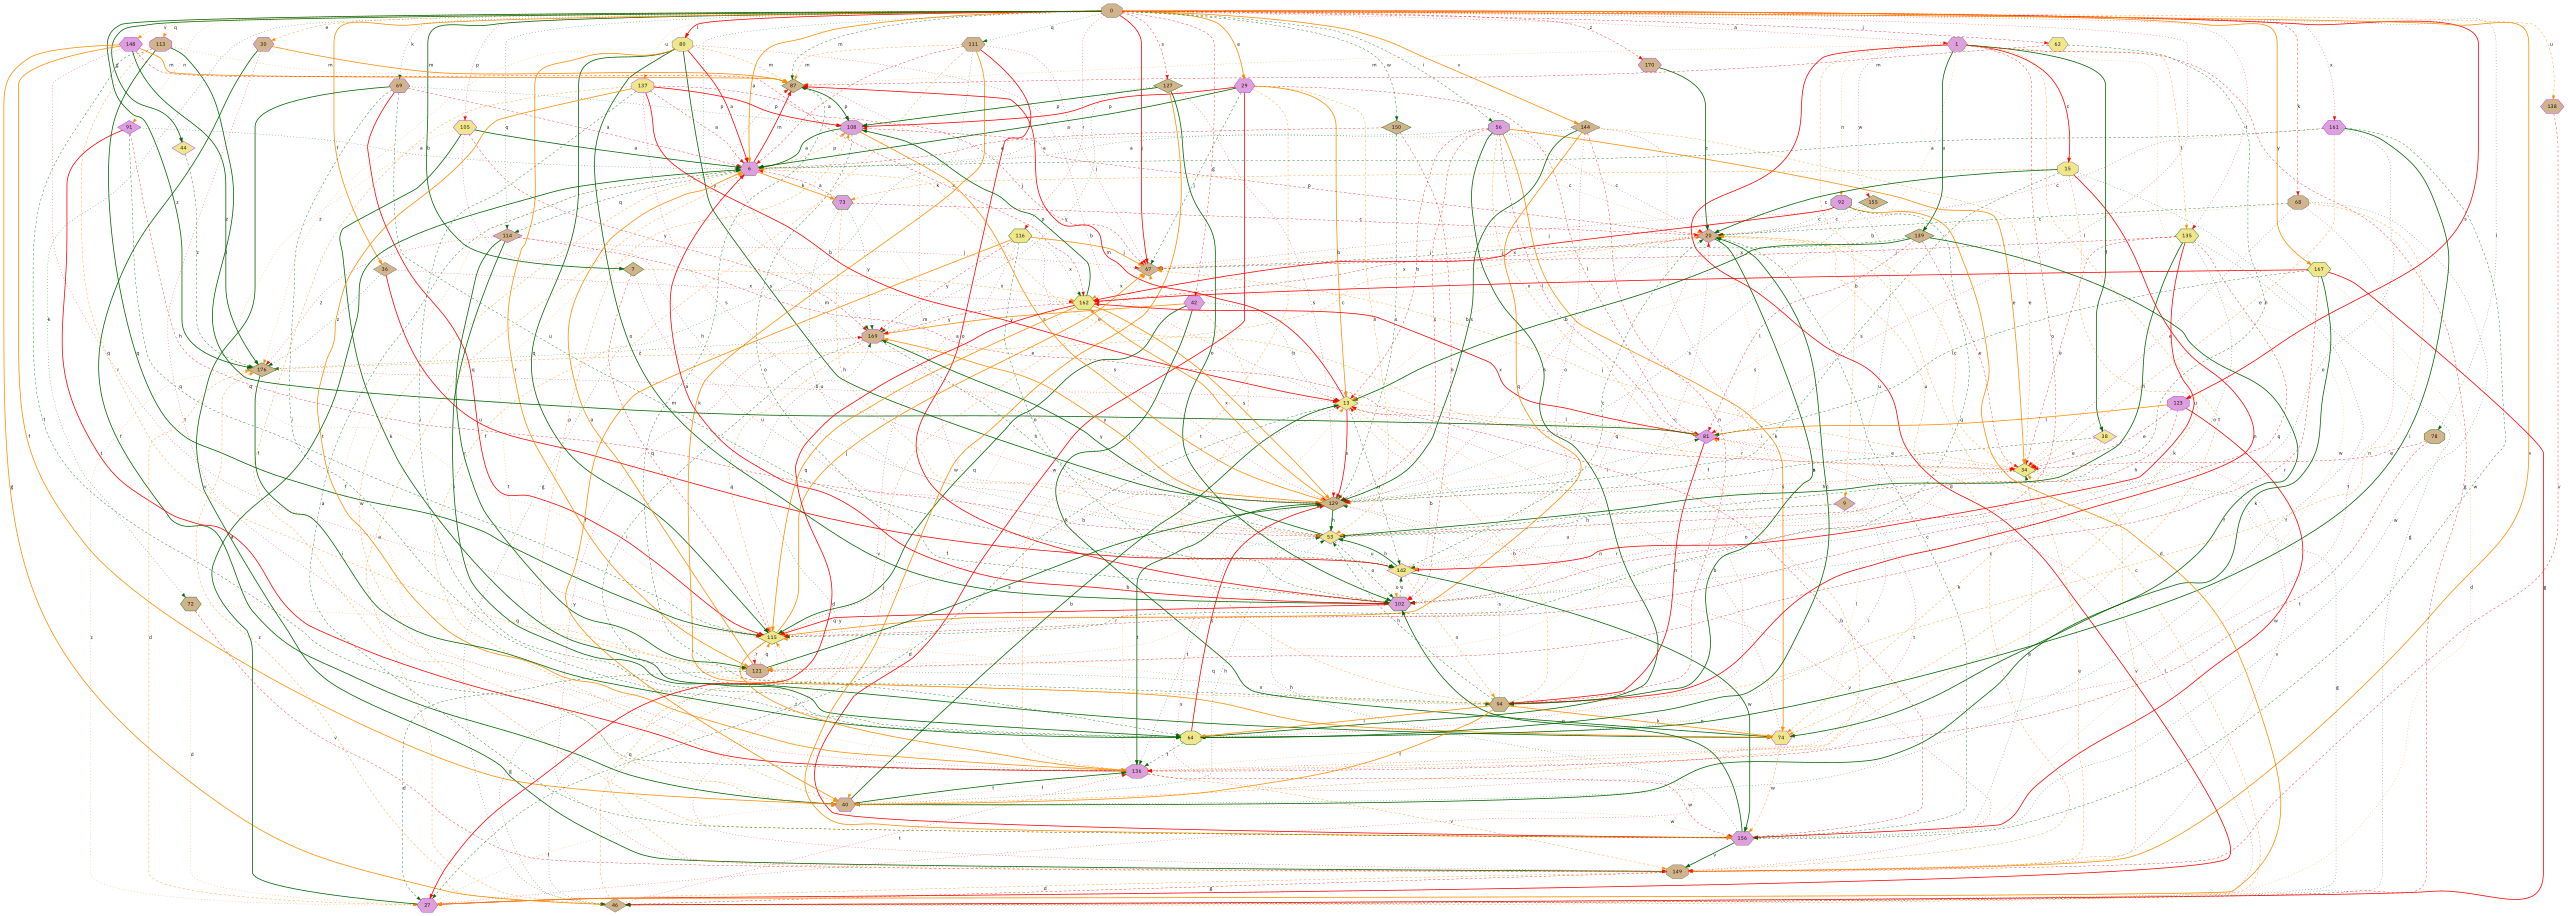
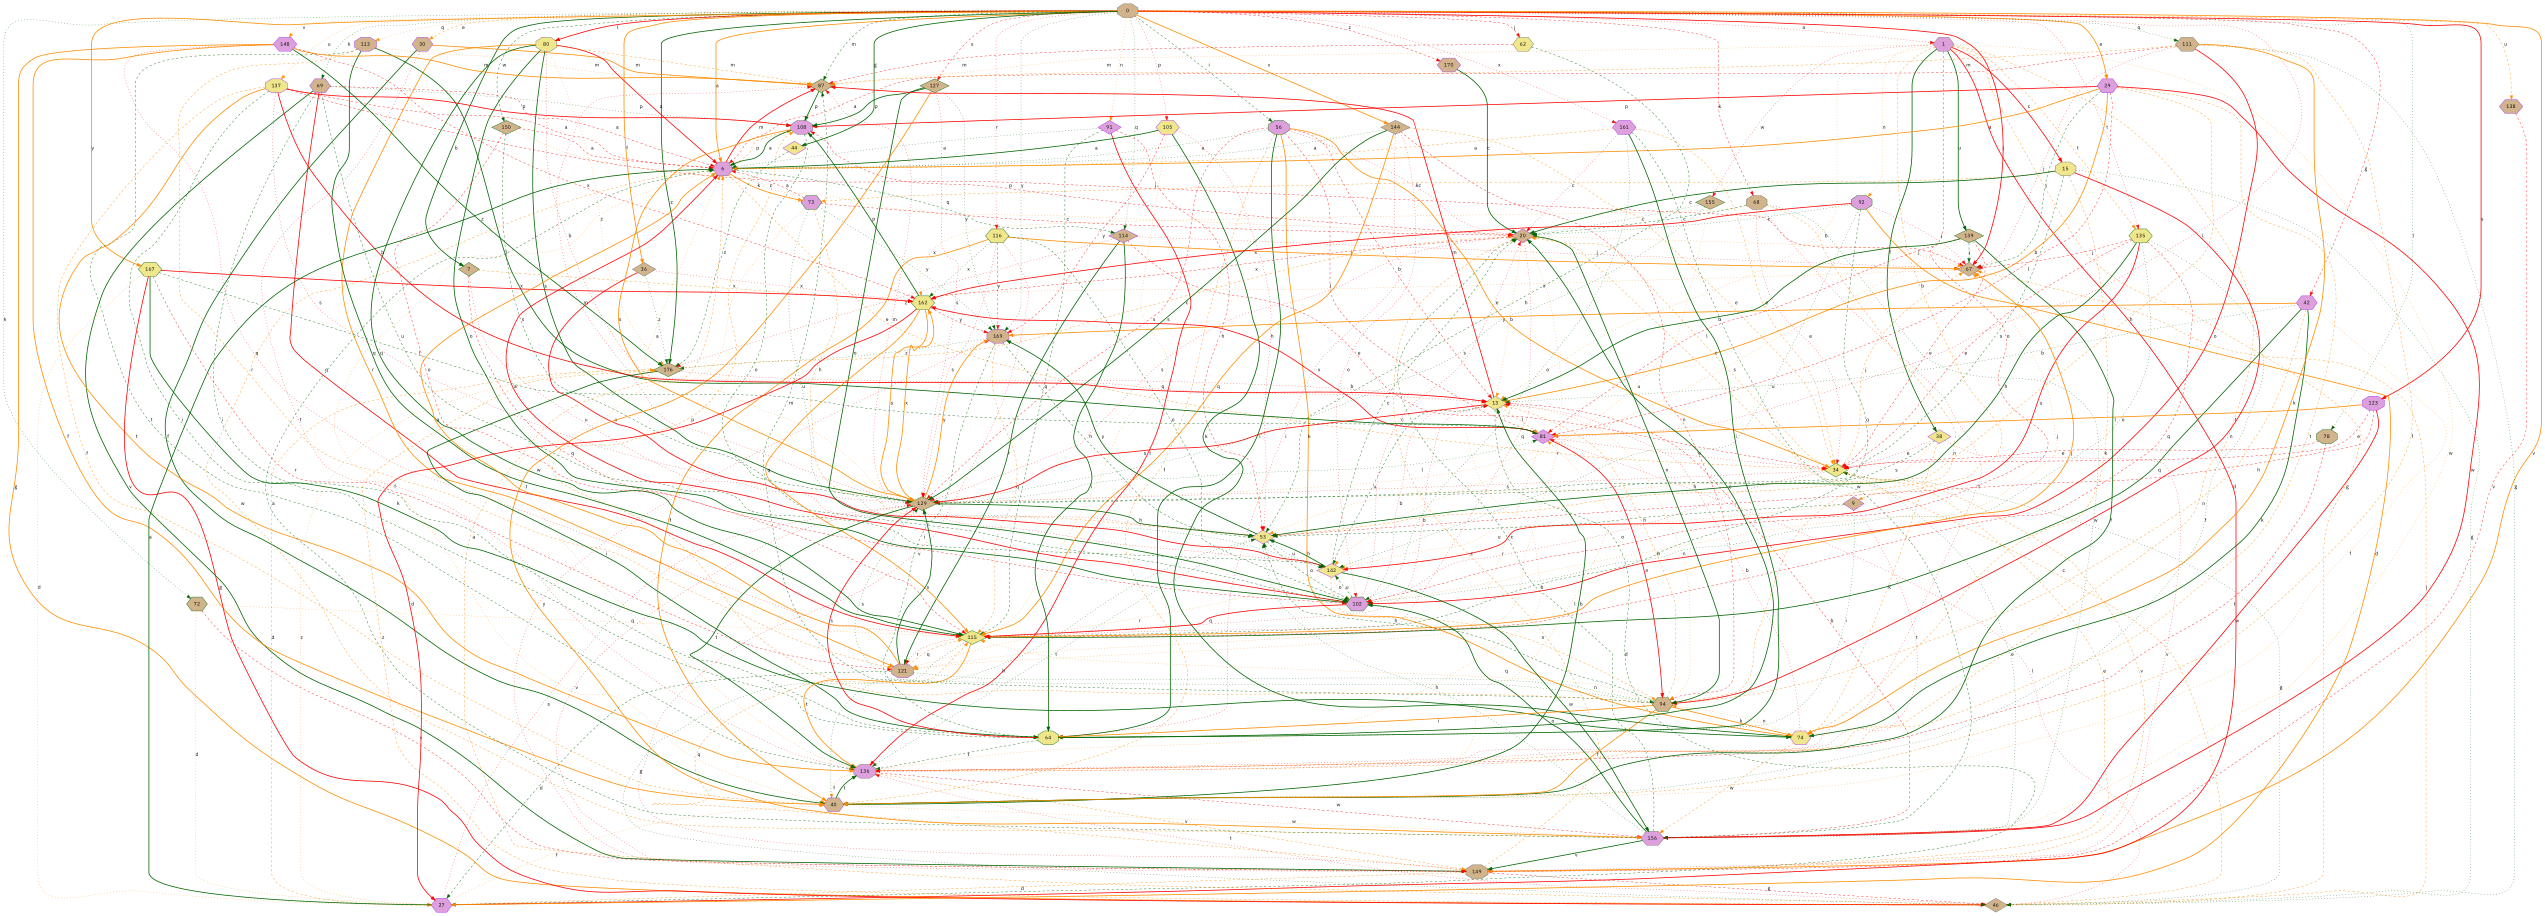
(1000, 131) -> (1421, 157)
(1544, 160) -> (1220, 160)
(845, 639) -> none
(2426, 829) -> (2330, 517)
